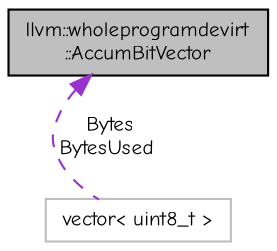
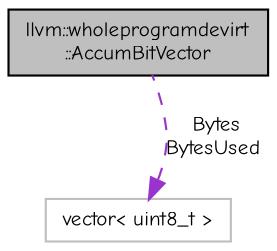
(55, 150) -> (166, 127)
